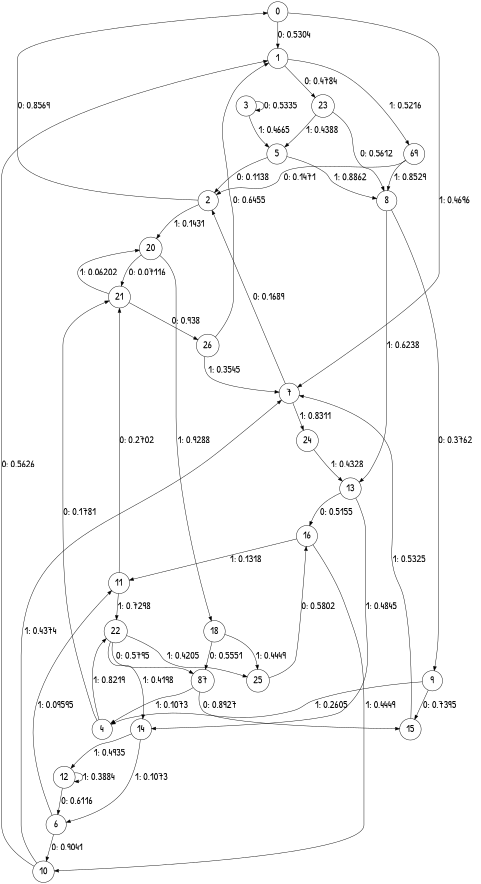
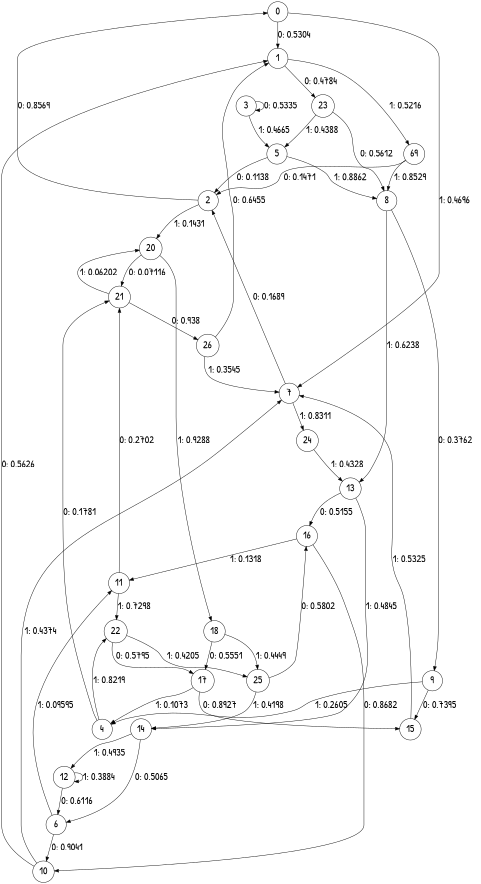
(134, 670) -> (212, 722)
(203, 681) -> (203, 681)
(384, 705) -> (384, 705)
(155, 777) -> (155, 777)
